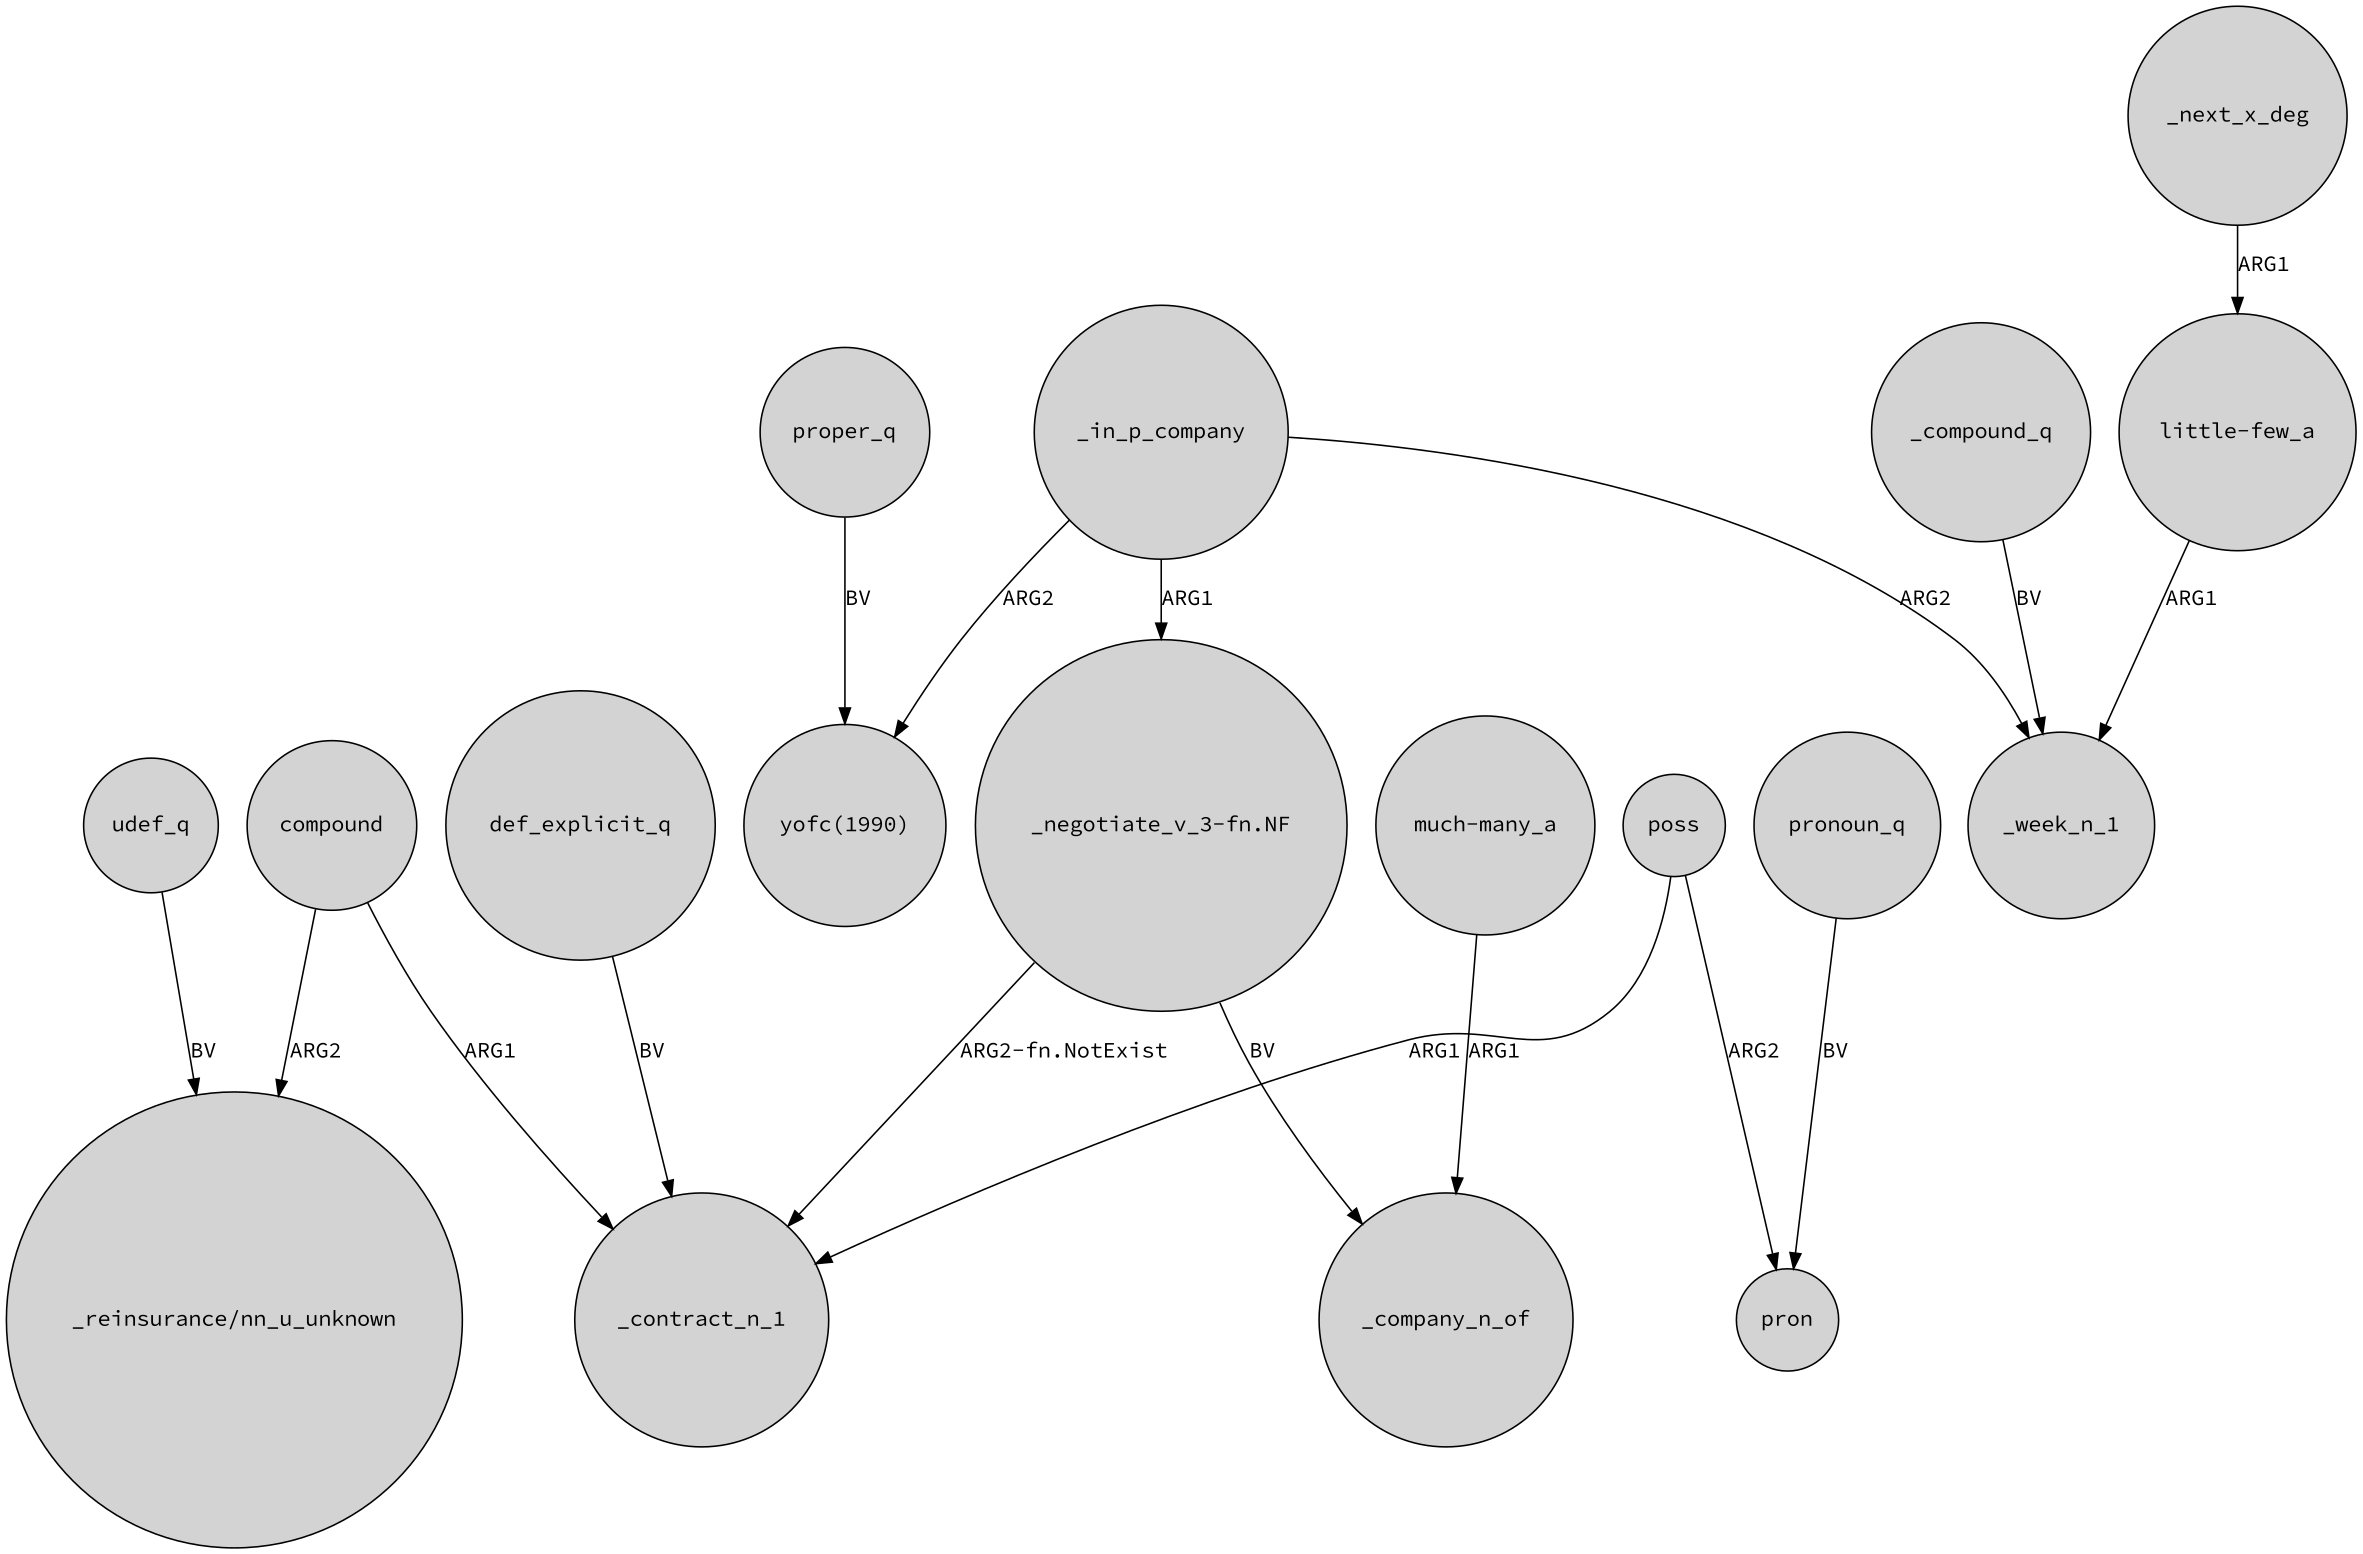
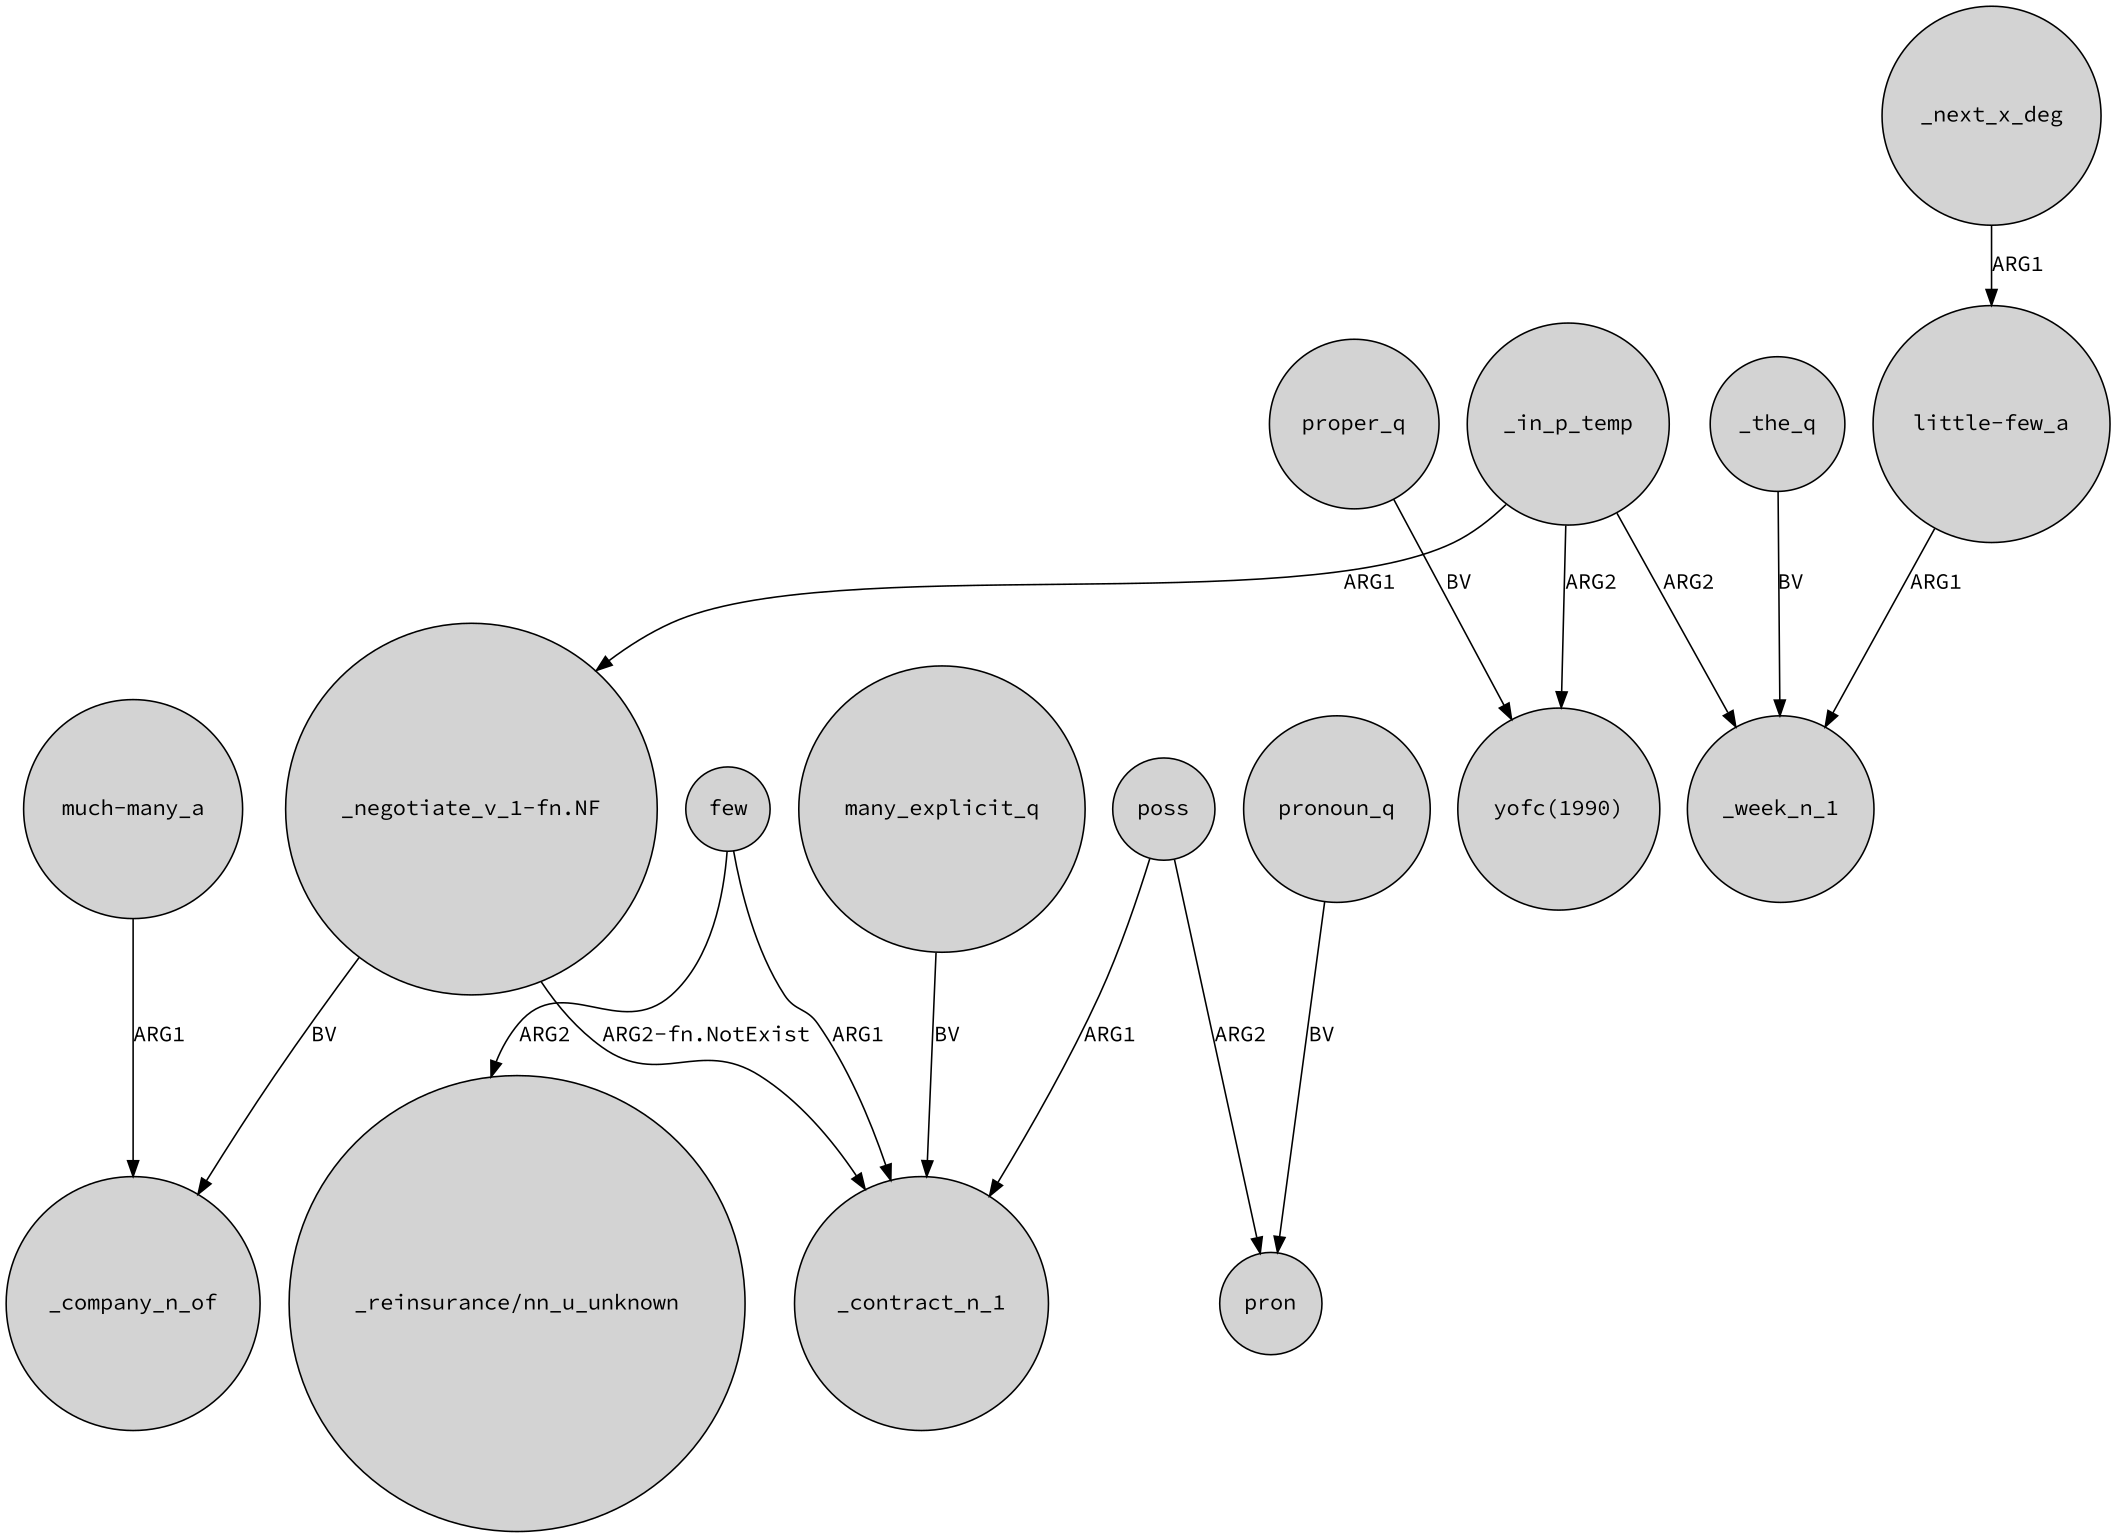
(1161, 432) -> (1568, 424)
(1981, 432) -> (1778, 424)
(151, 825) -> none
(332, 825) -> (728, 809)
(581, 825) -> (942, 809)
(1161, 825) -> (471, 809)
